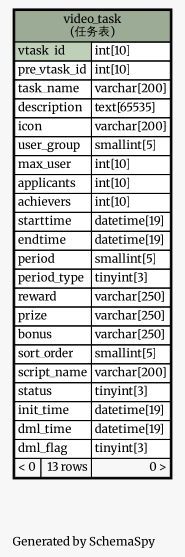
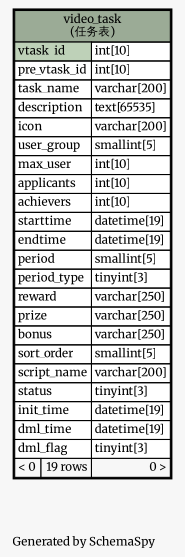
(68, 467) -> (67, 467)
